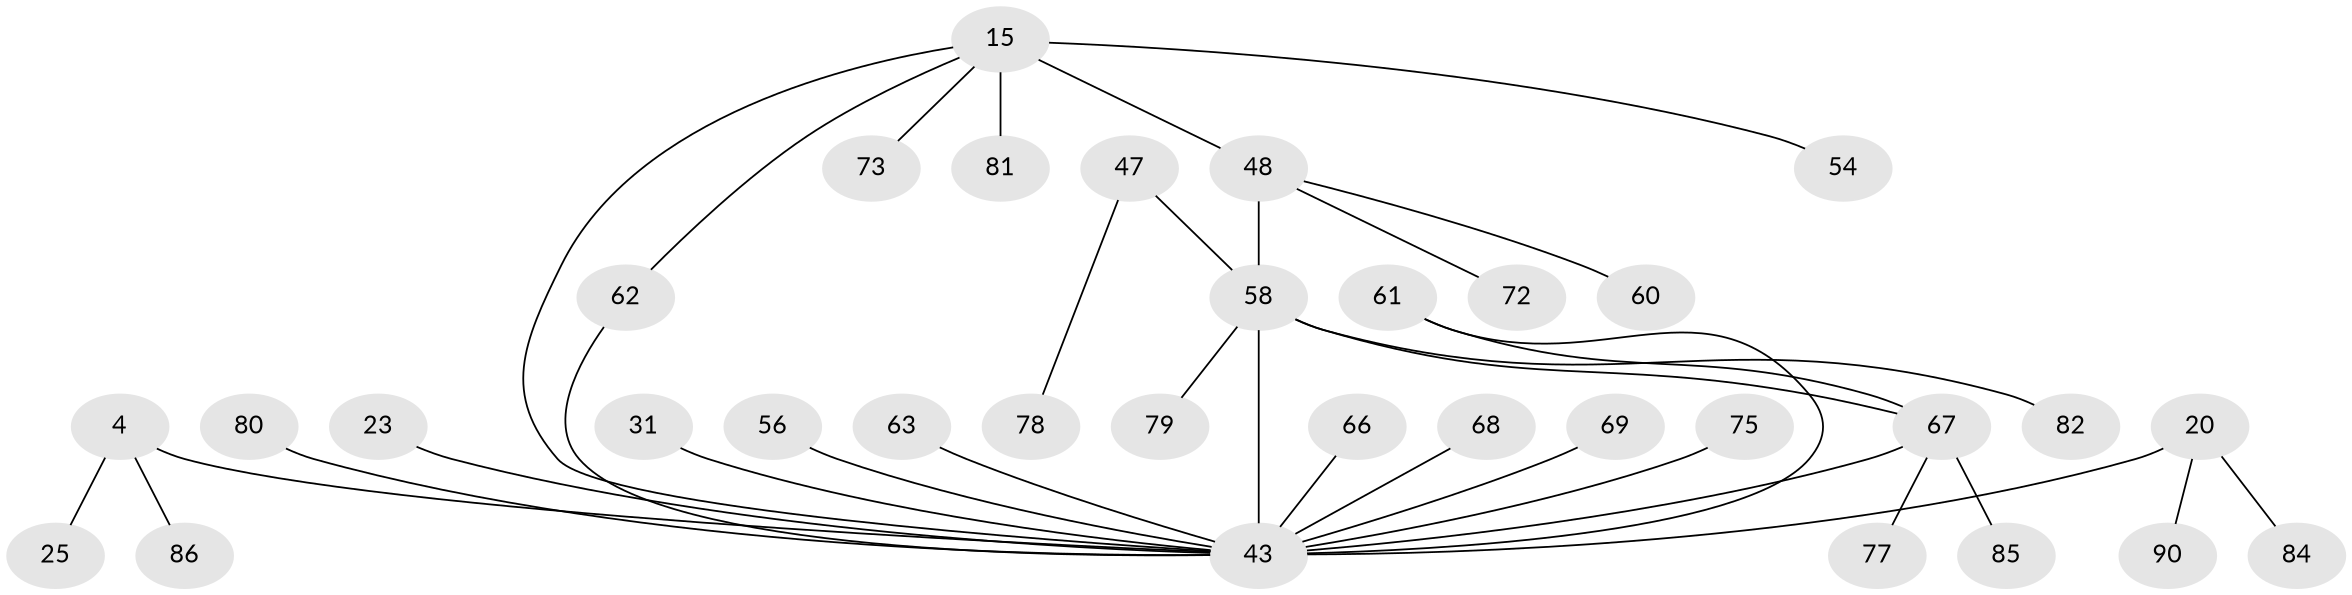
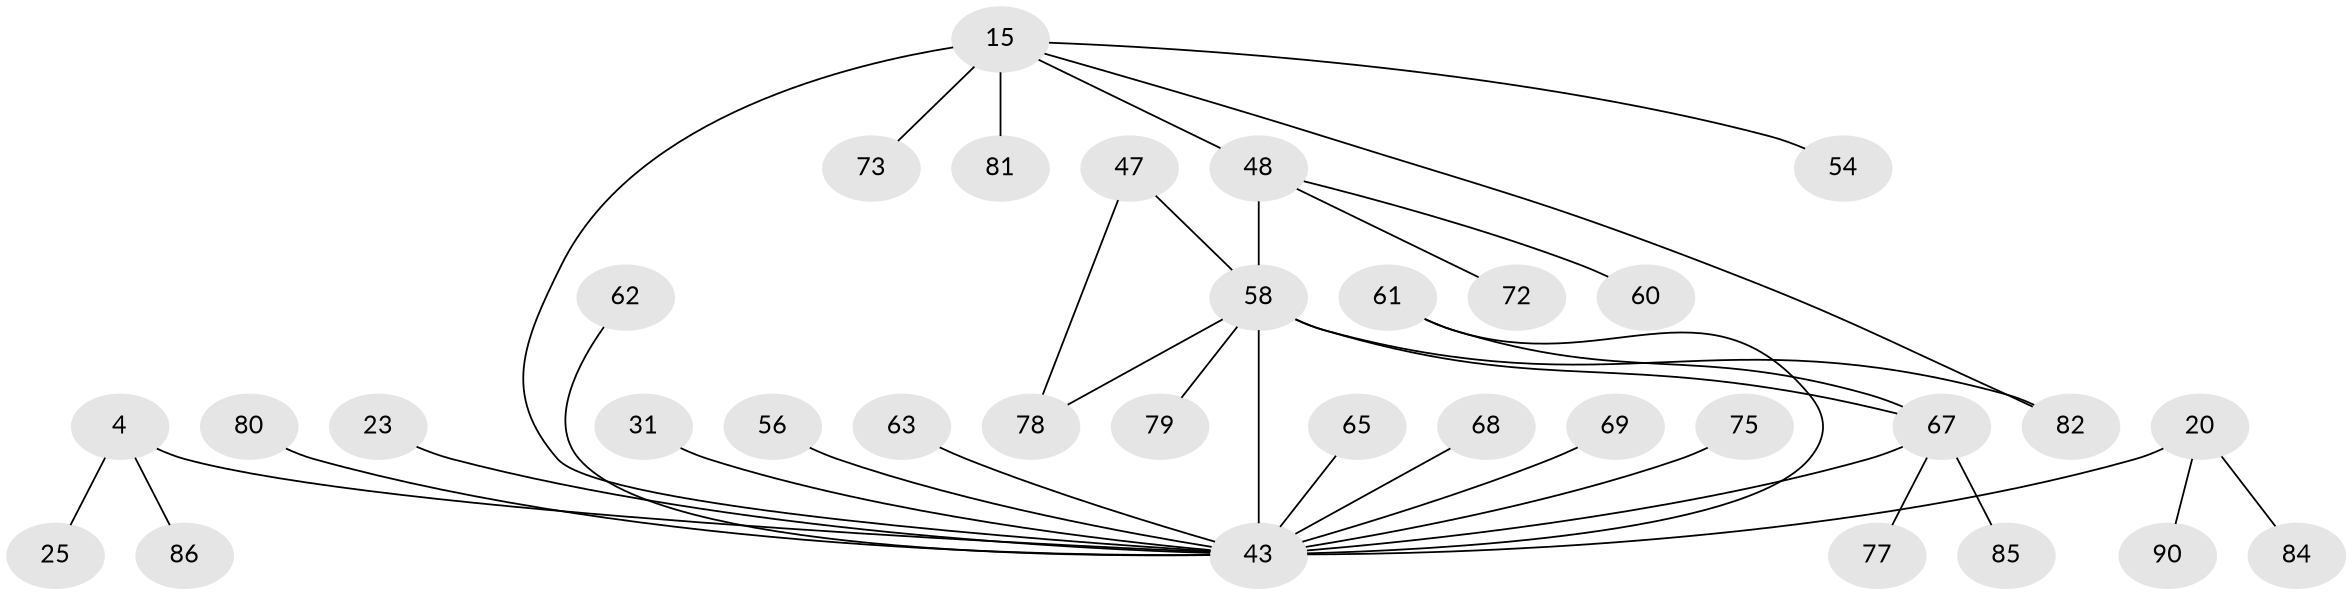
(793, 146) -> (1547, 206)
none -> (1145, 362)
(1357, 427) -> (1357, 427)
